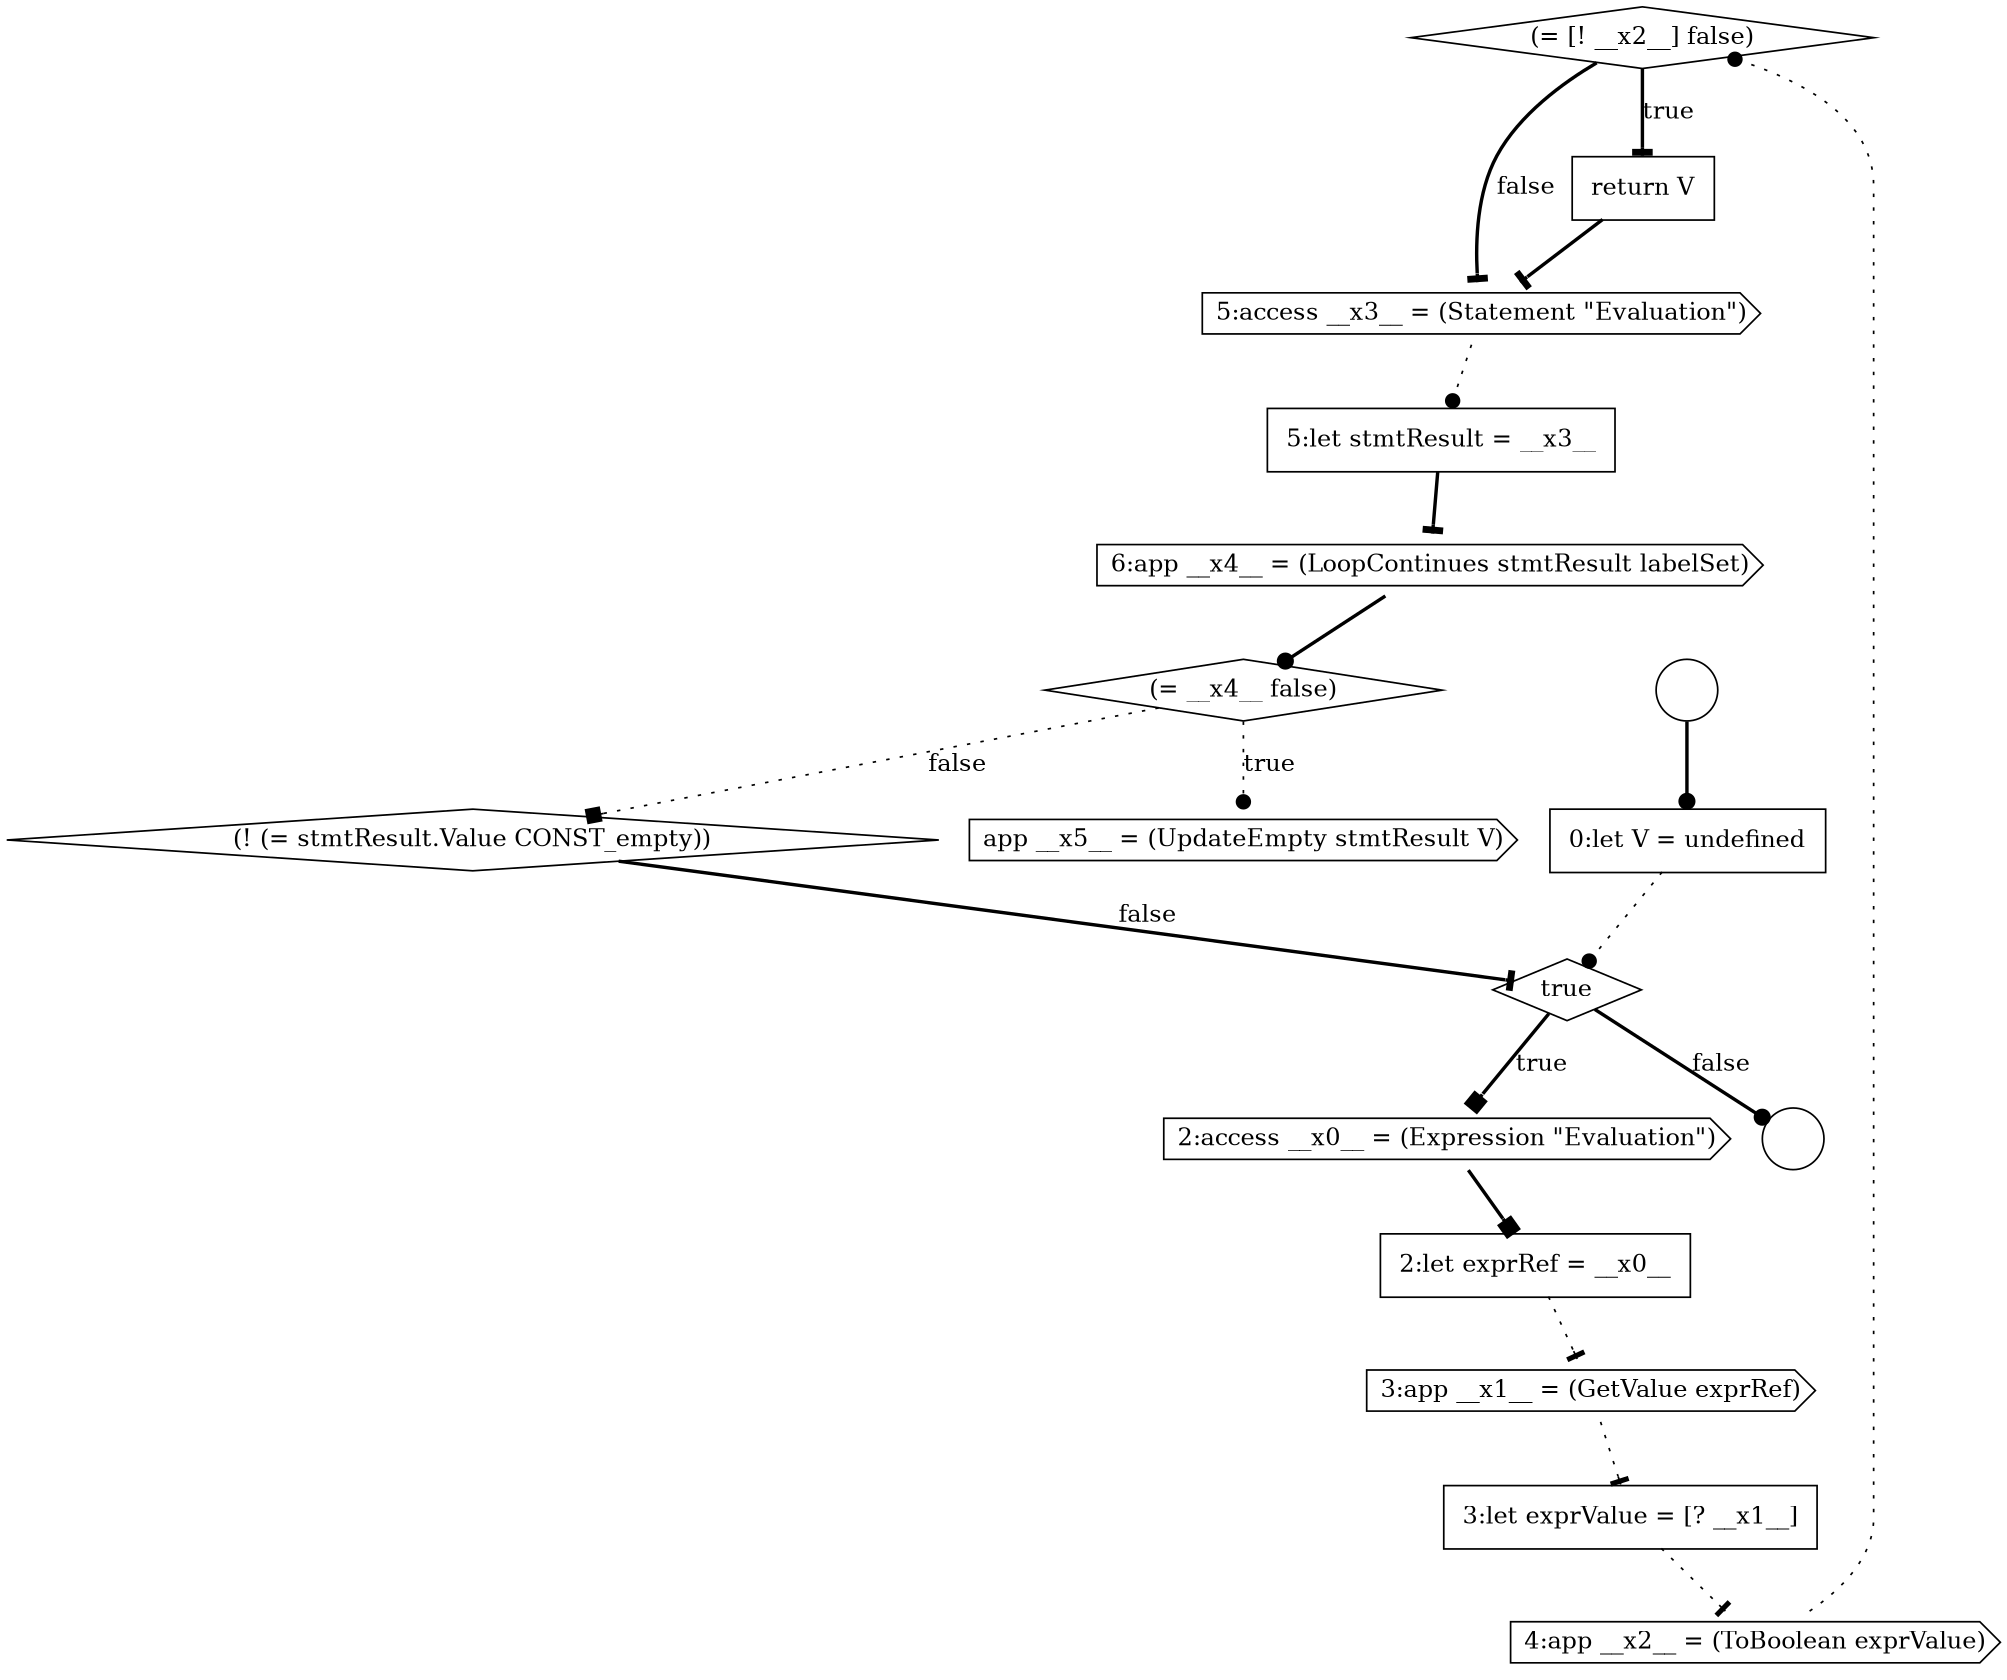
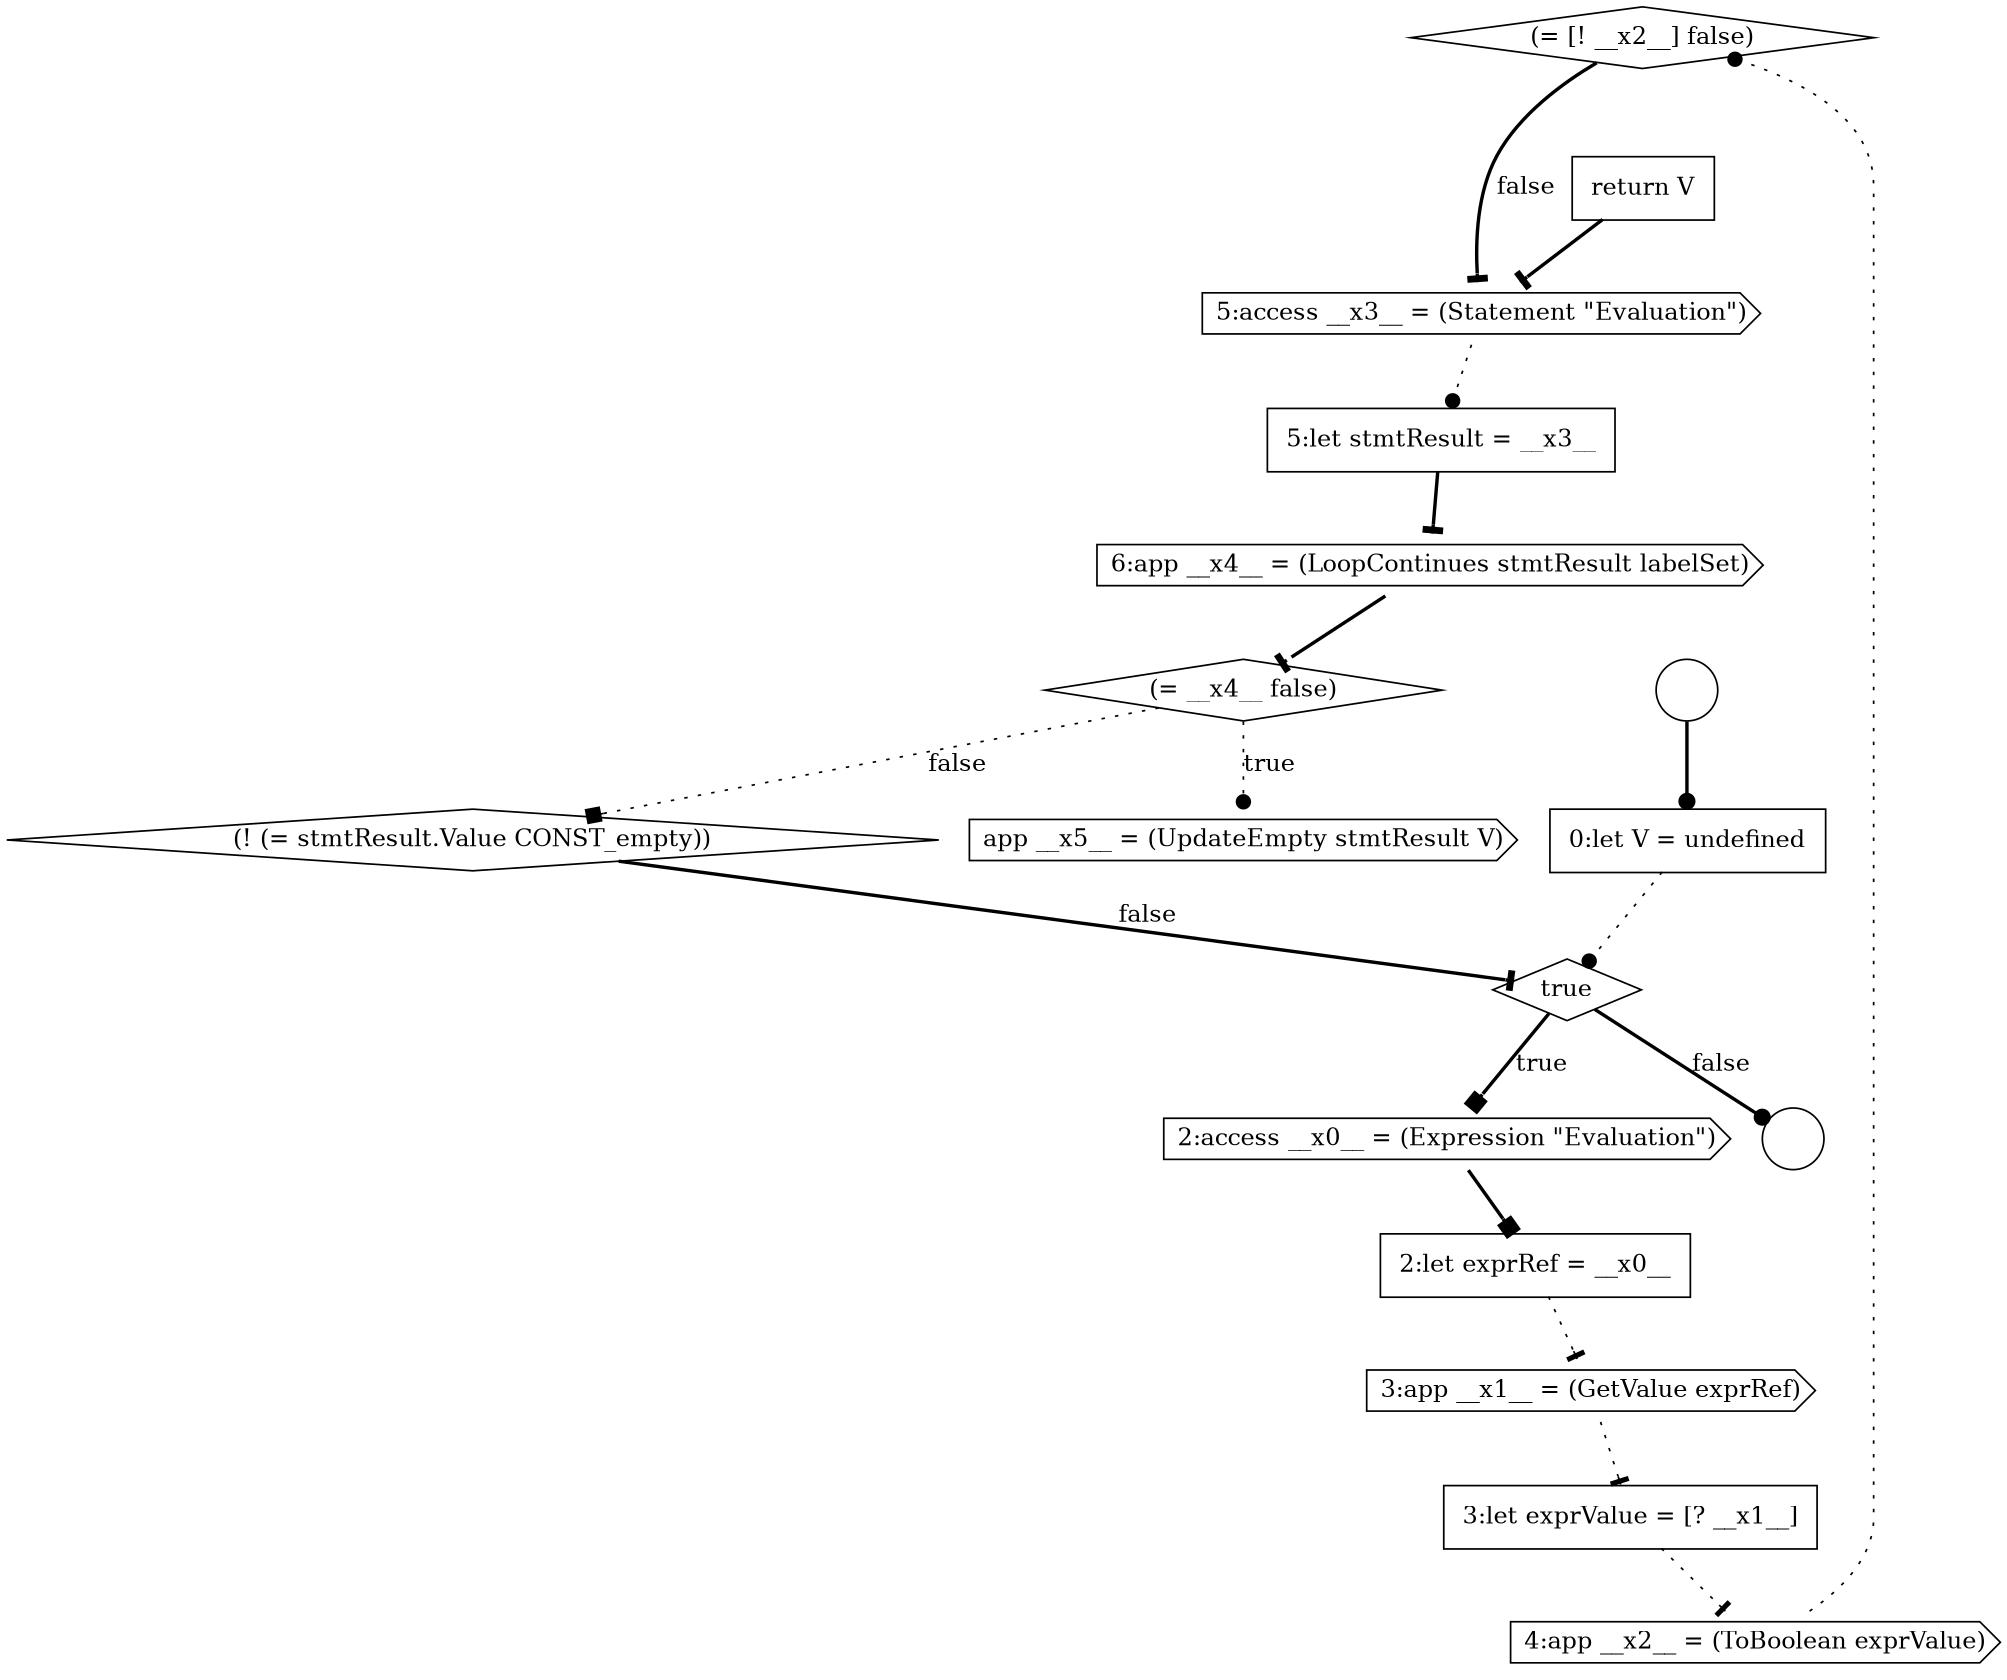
(1642, 108) -> none
(1338, 627) -> (1338, 627)
